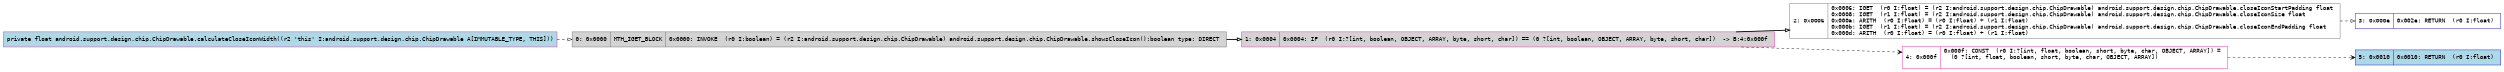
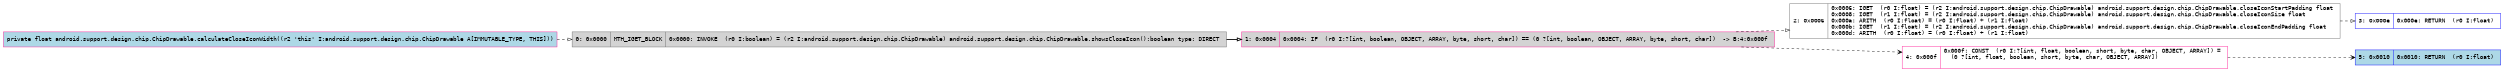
(2447, 21) -> (2447, 21)
(1761, 31) -> (1761, 31)
